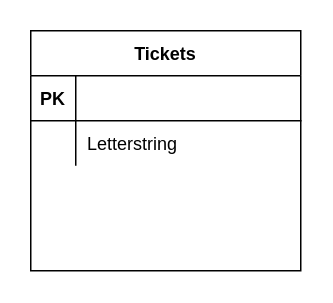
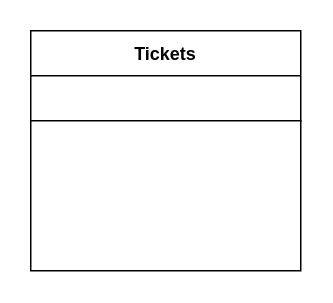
(53, 98) -> none
(188, 143) -> none
